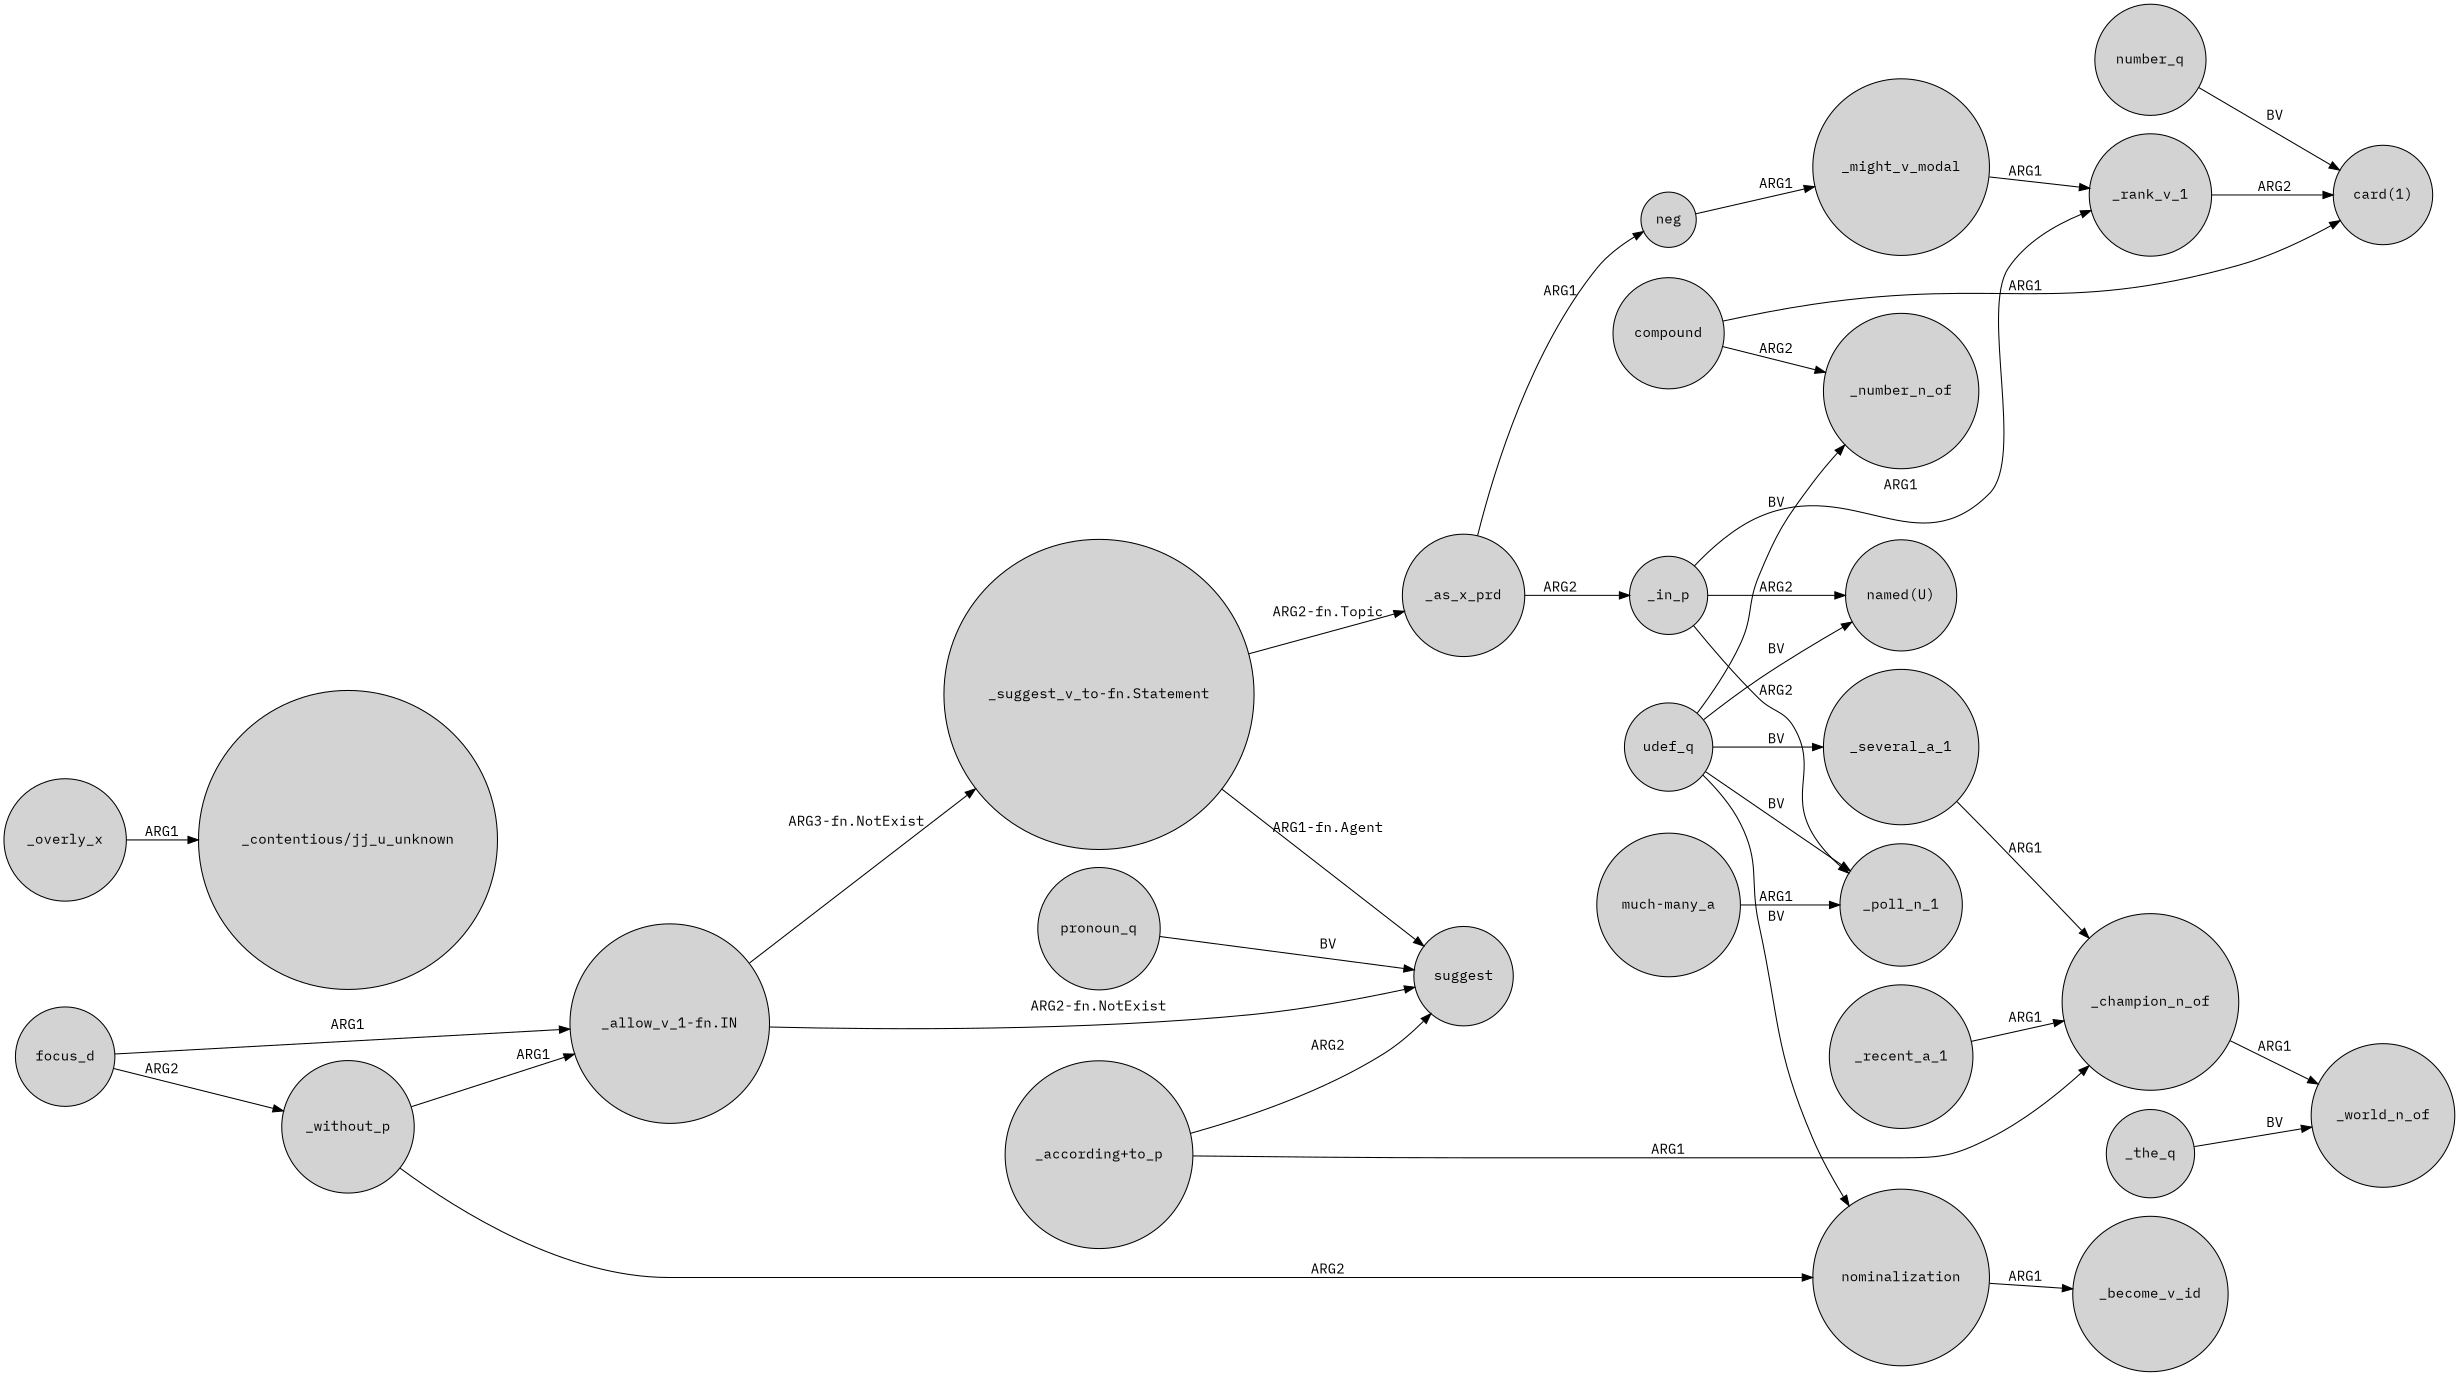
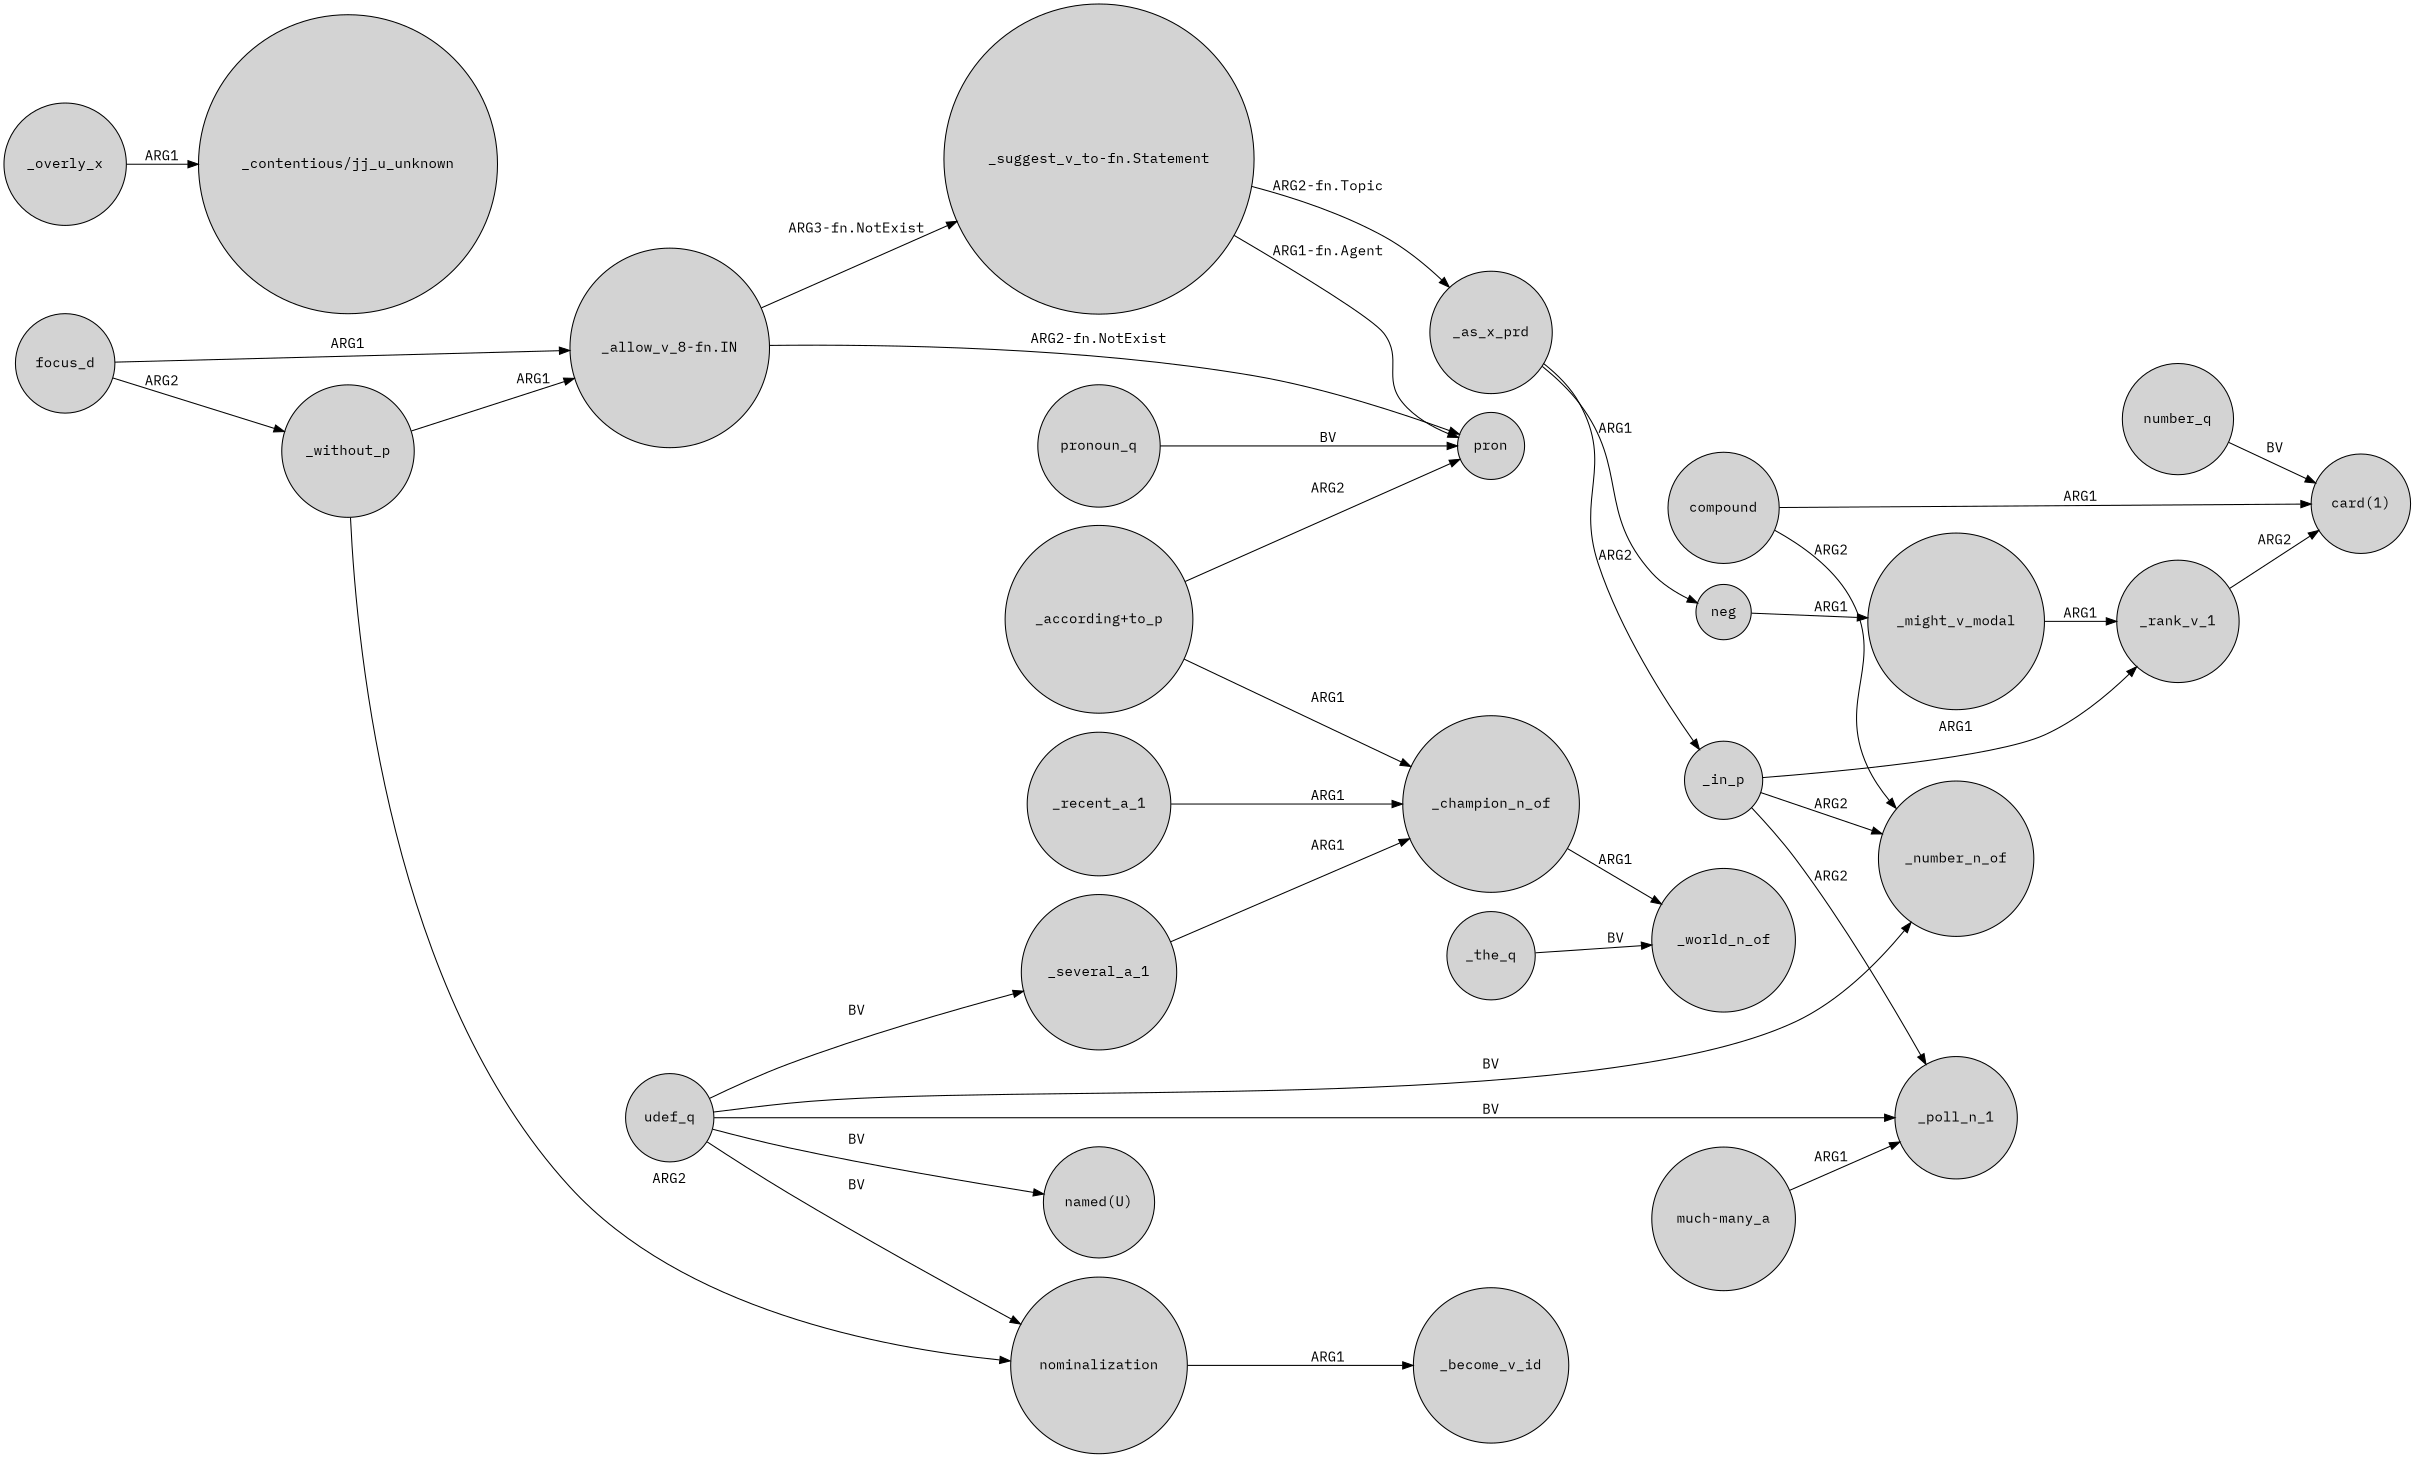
(1771, 595) -> (1816, 811)
(1464, 976) -> (1491, 446)
(670, 1024) -> (670, 348)
